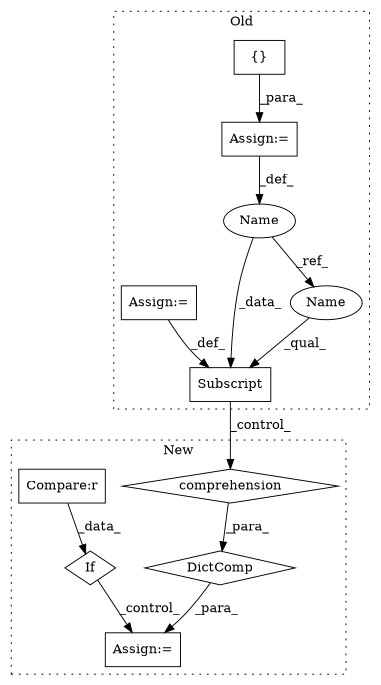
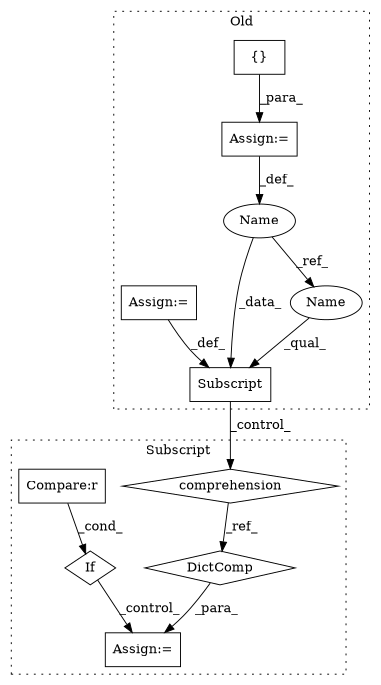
(179, 451) -> (179, 451)
(100, 527) -> (101, 527)
(247, 527) -> (242, 527)
